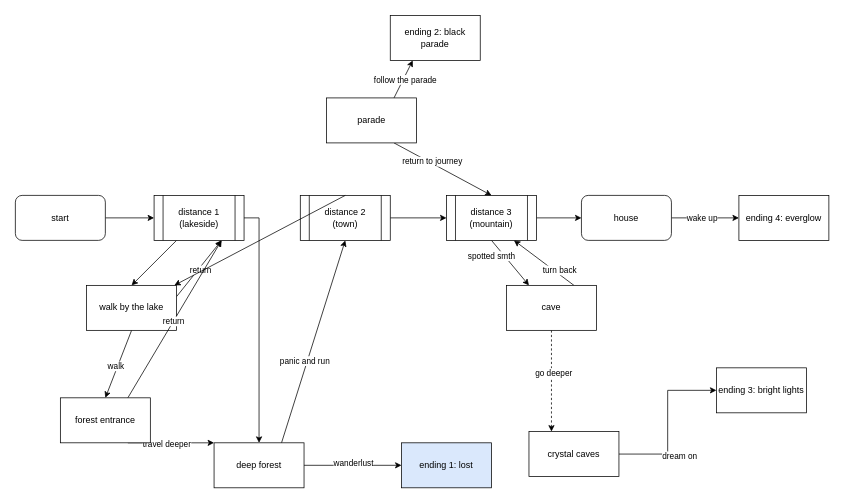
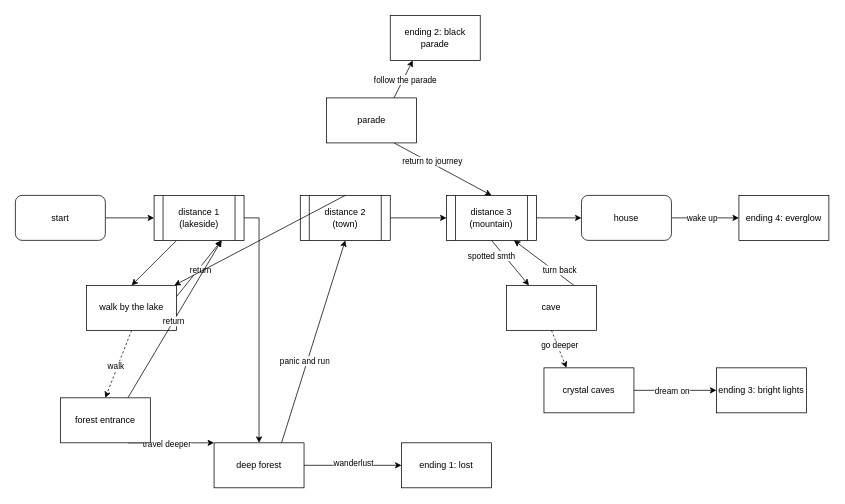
(125, 346) -> (125, 346)
(574, 454) -> (589, 390)
(447, 465) -> (447, 465)
